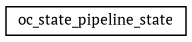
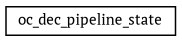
(96, 21) -> (91, 21)
